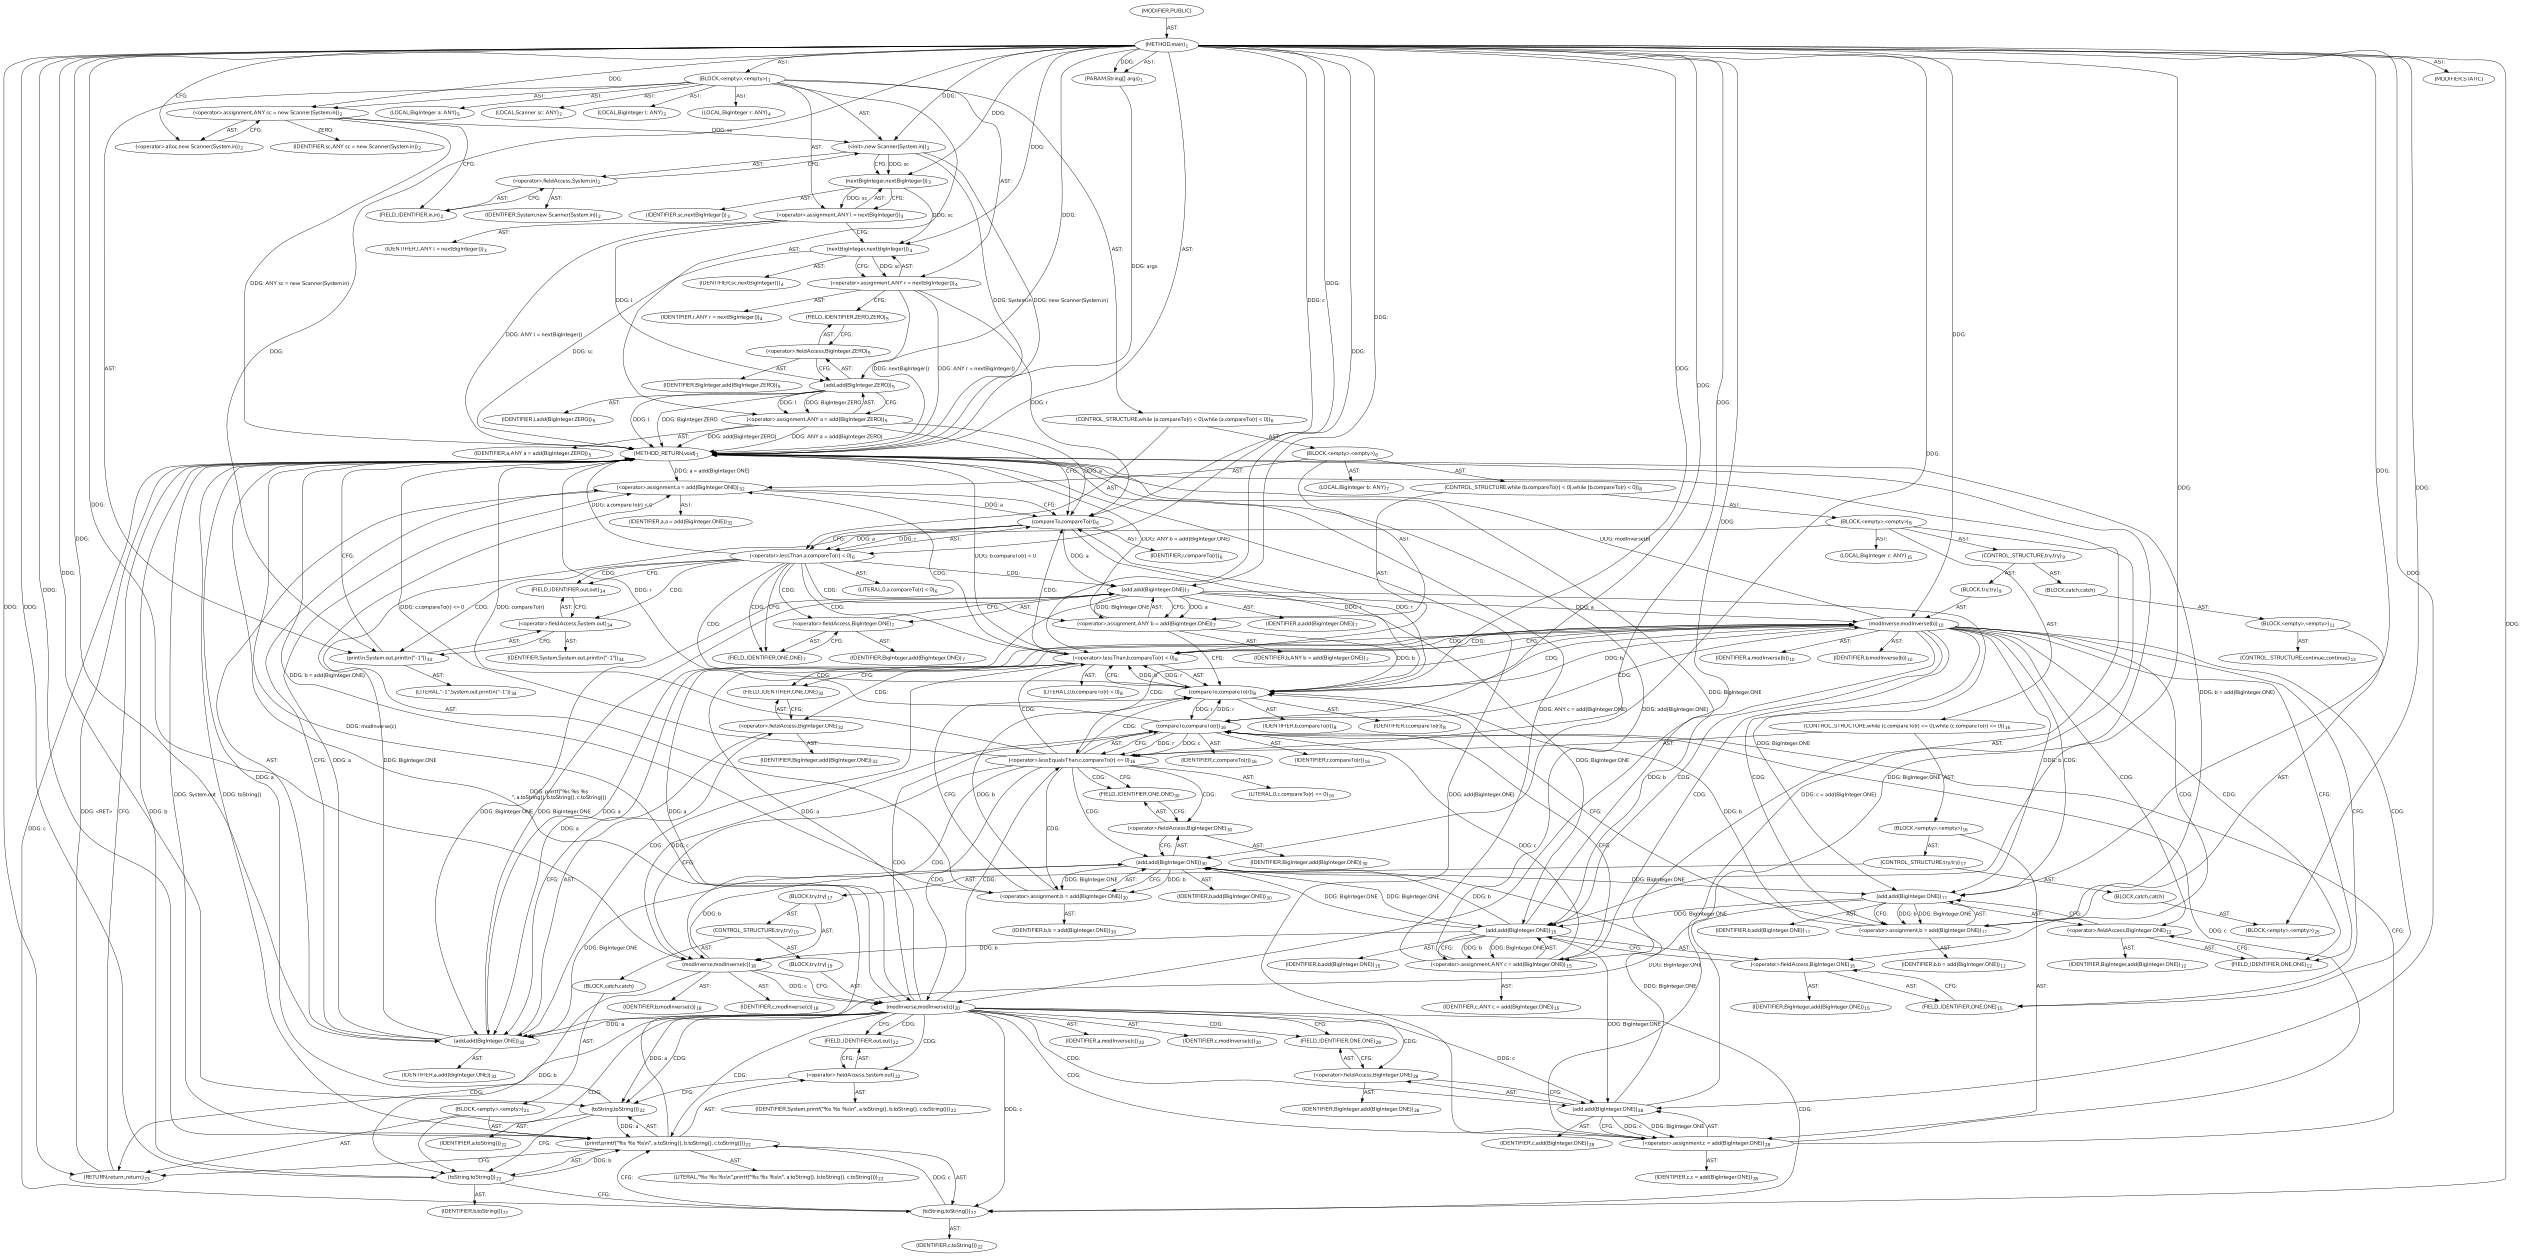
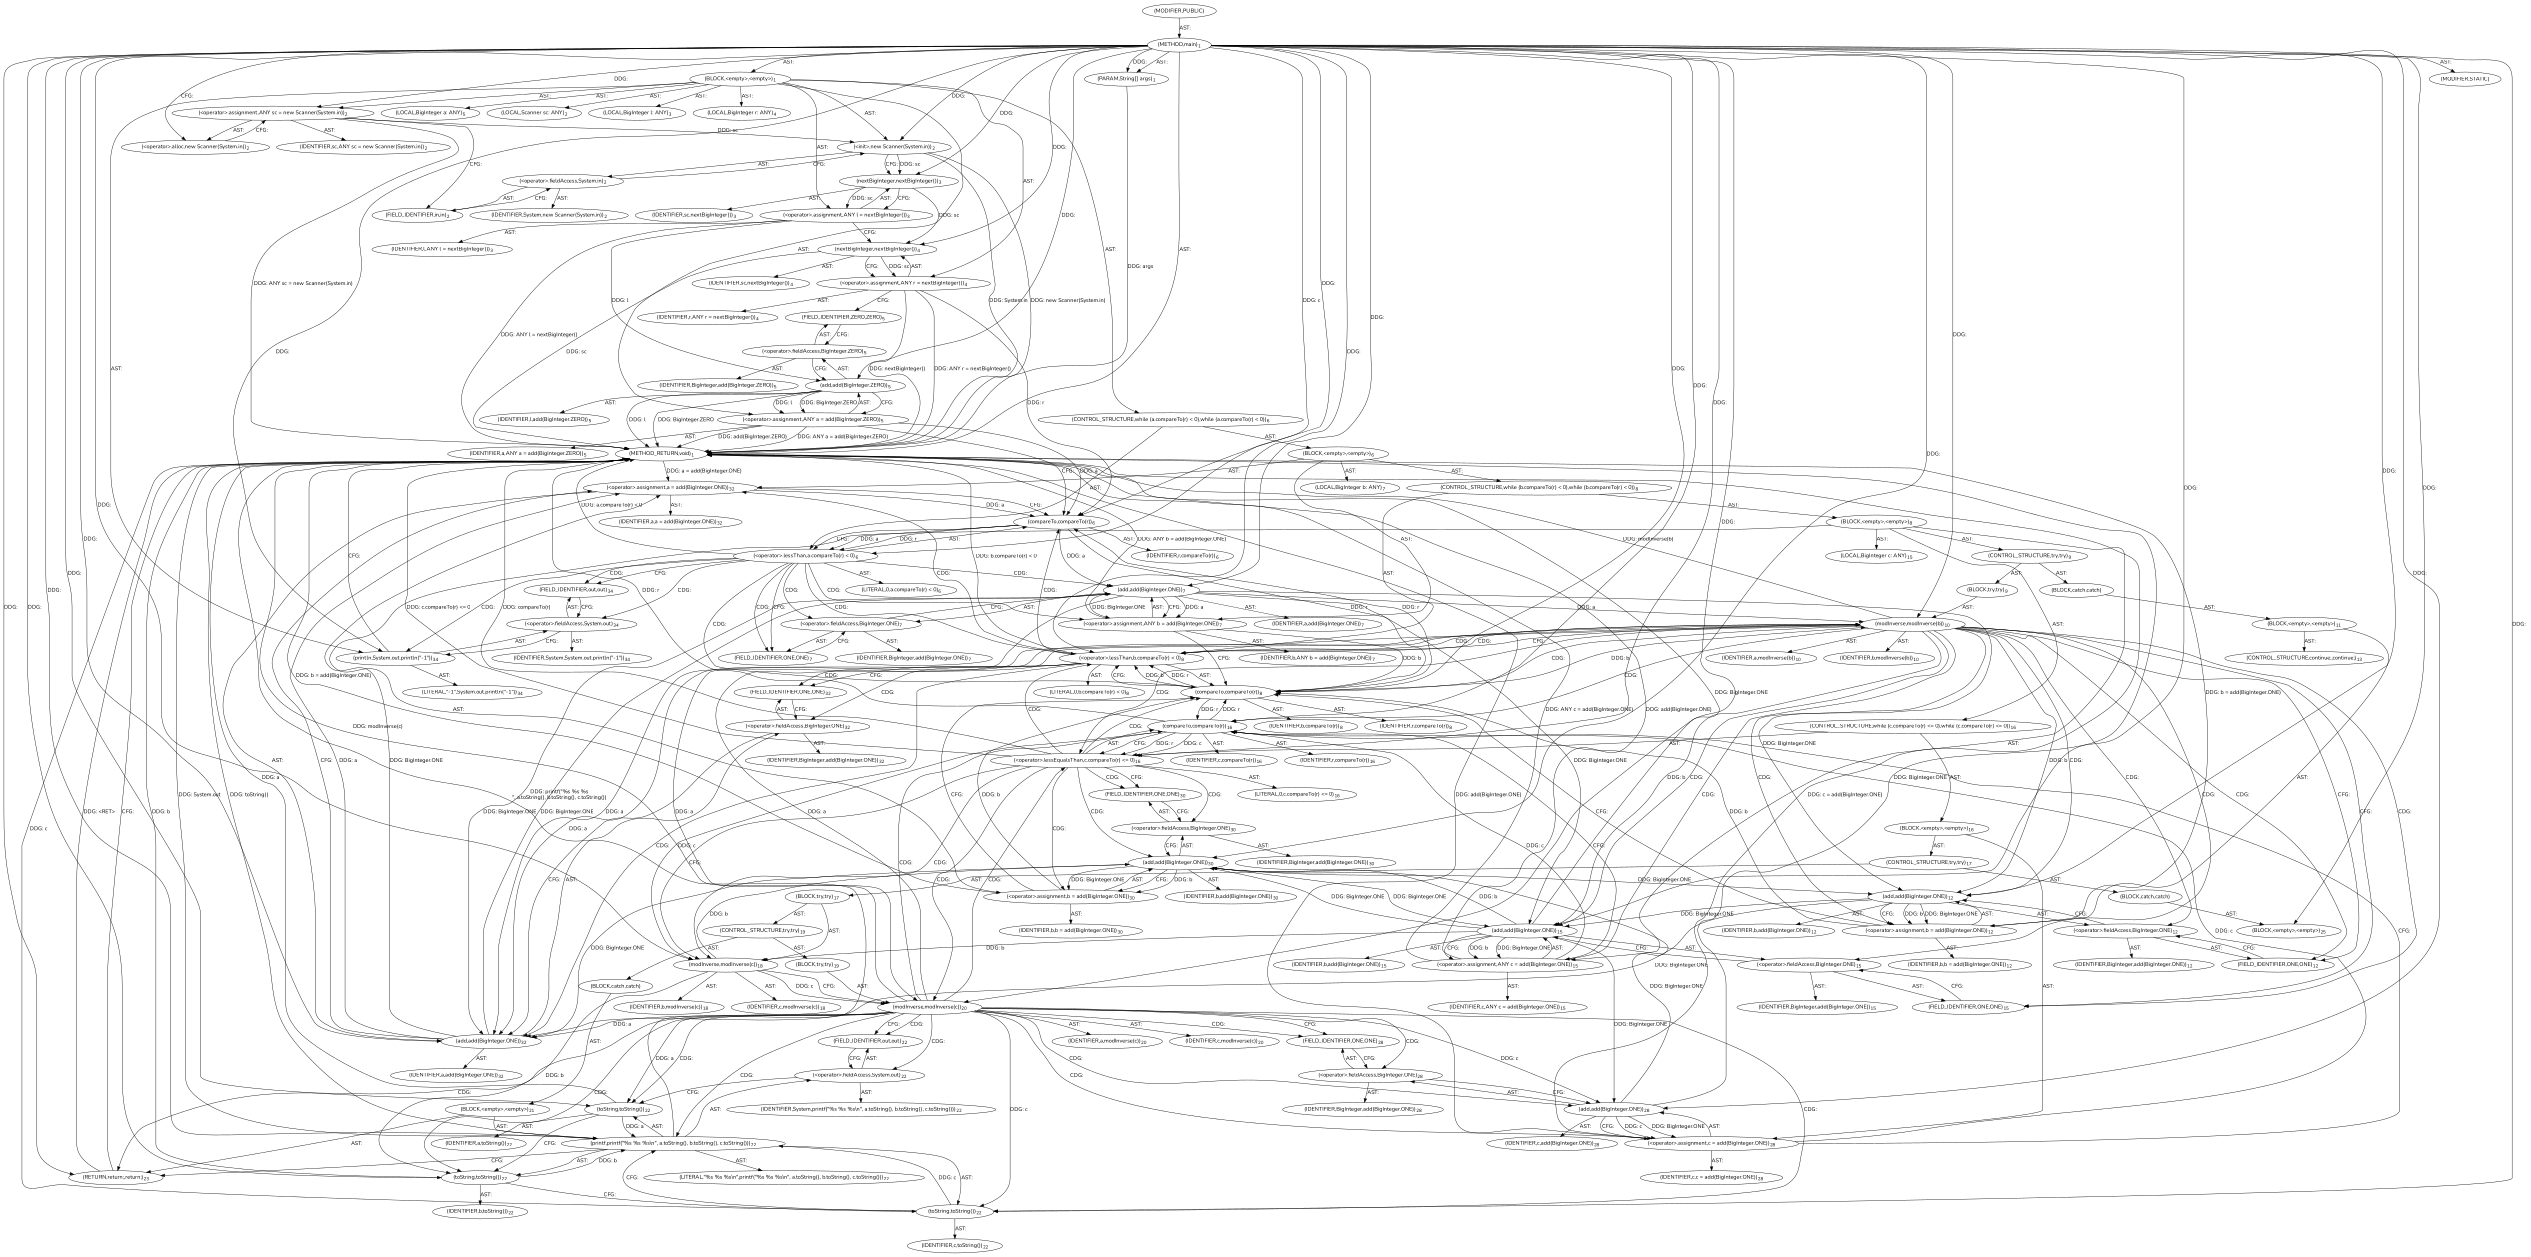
(326, 130) -> (331, 130)
